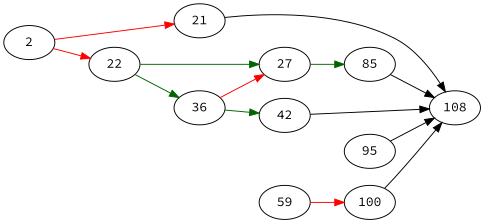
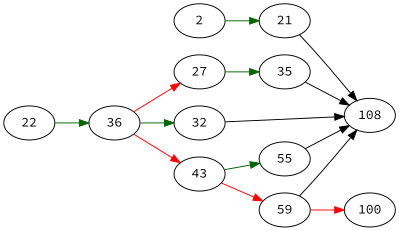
(110, 32) -> (238, 21)
(67, 52) -> none
(195, 64) -> none
(370, 64) -> (285, 72)
(285, 115) -> (200, 123)
(370, 151) -> (285, 159)
(411, 160) -> (326, 167)
none -> (200, 174)
